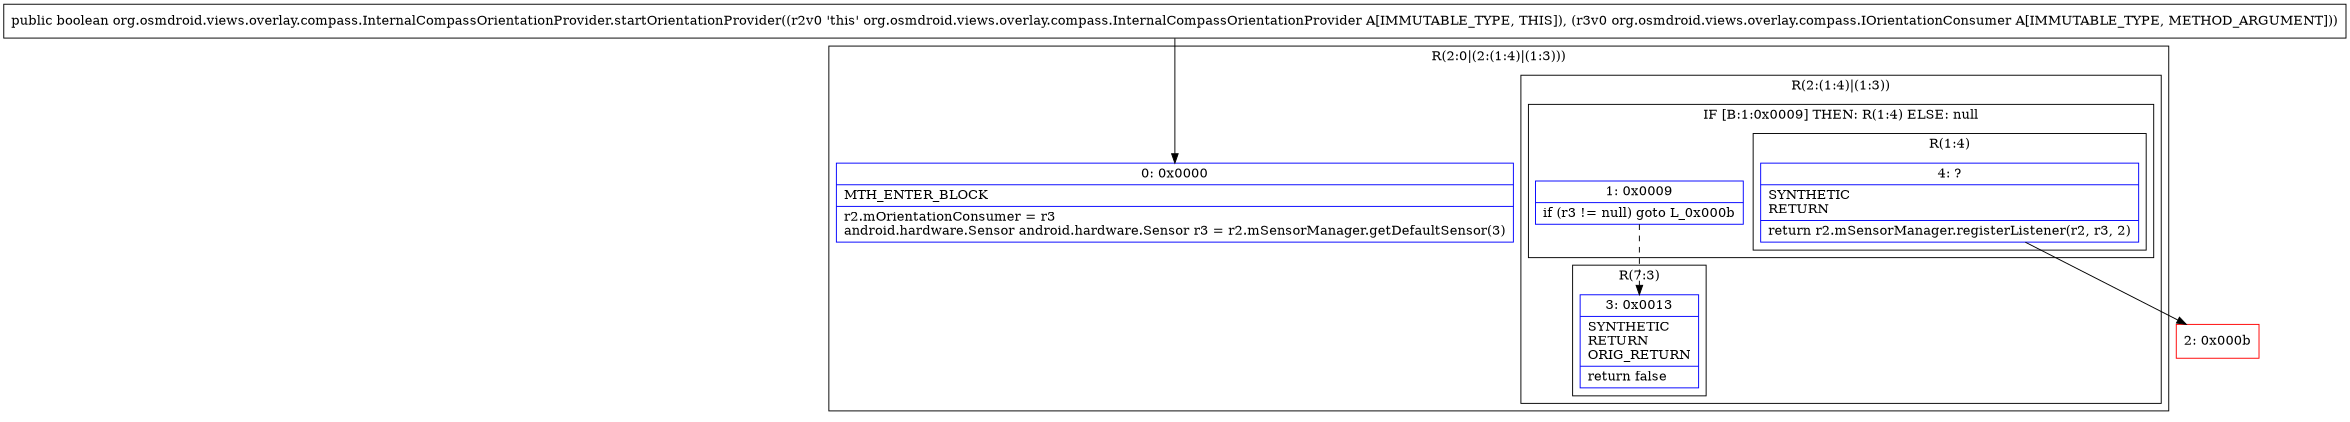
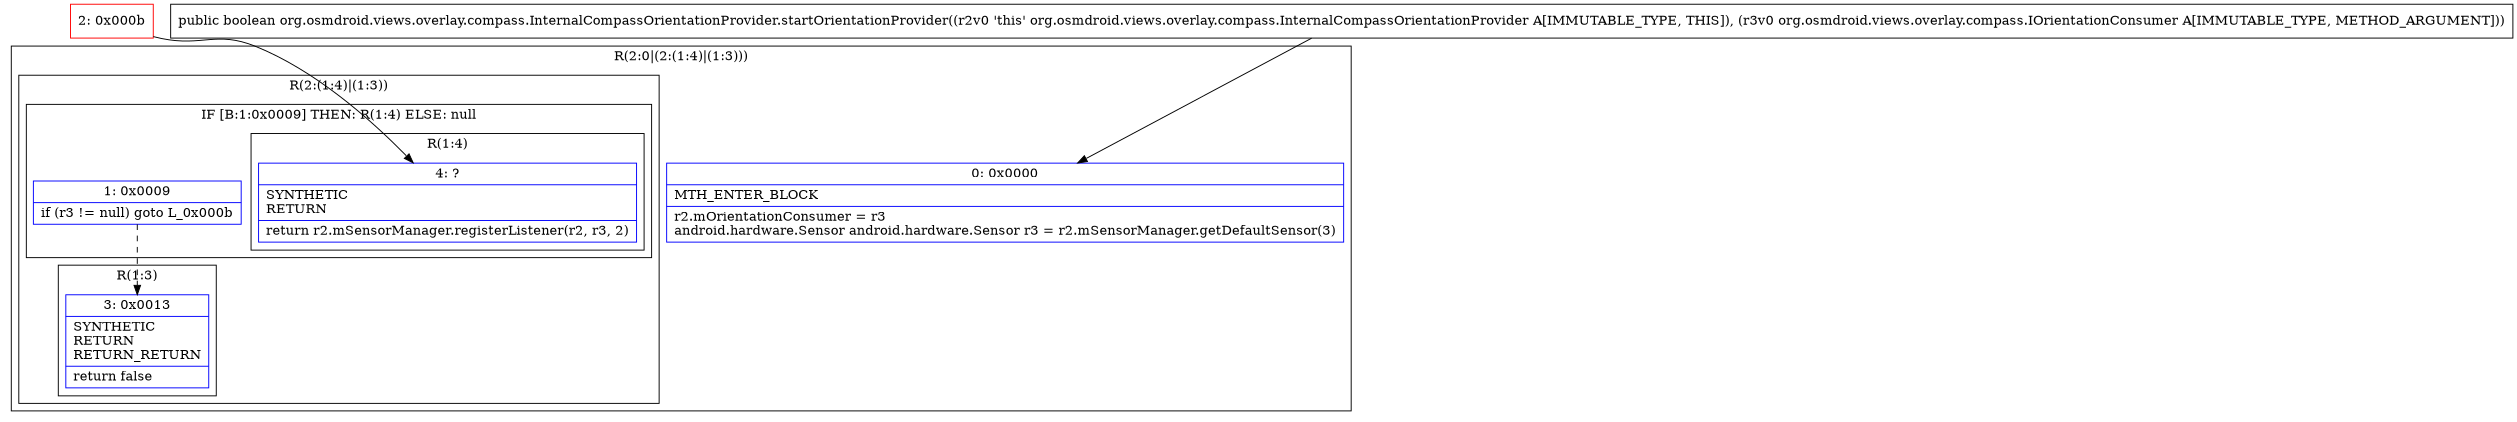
(1639, 276) -> (137, 276)
(2102, 281) -> (293, 65)
(1639, 355) -> (137, 355)
